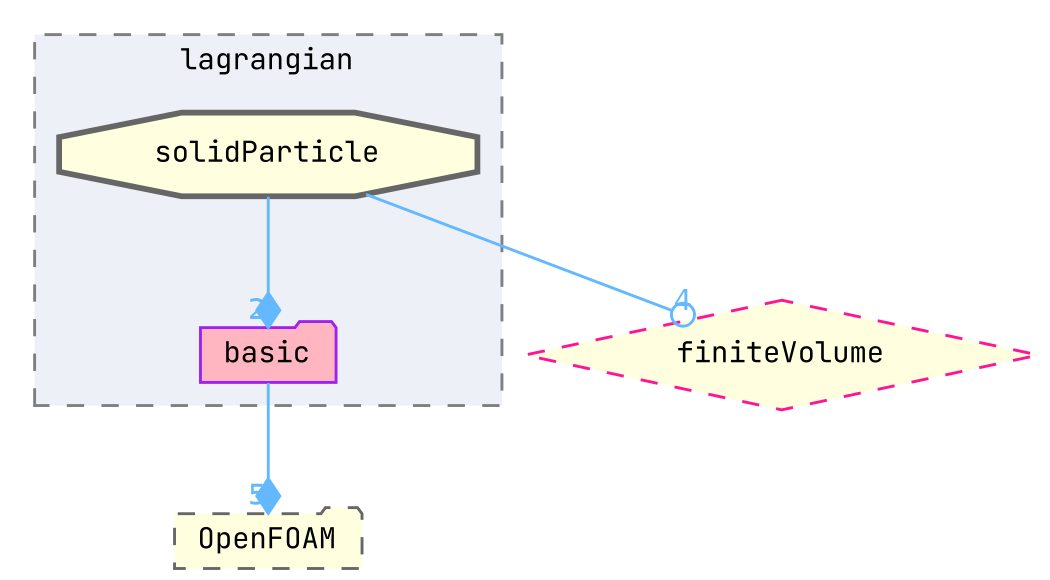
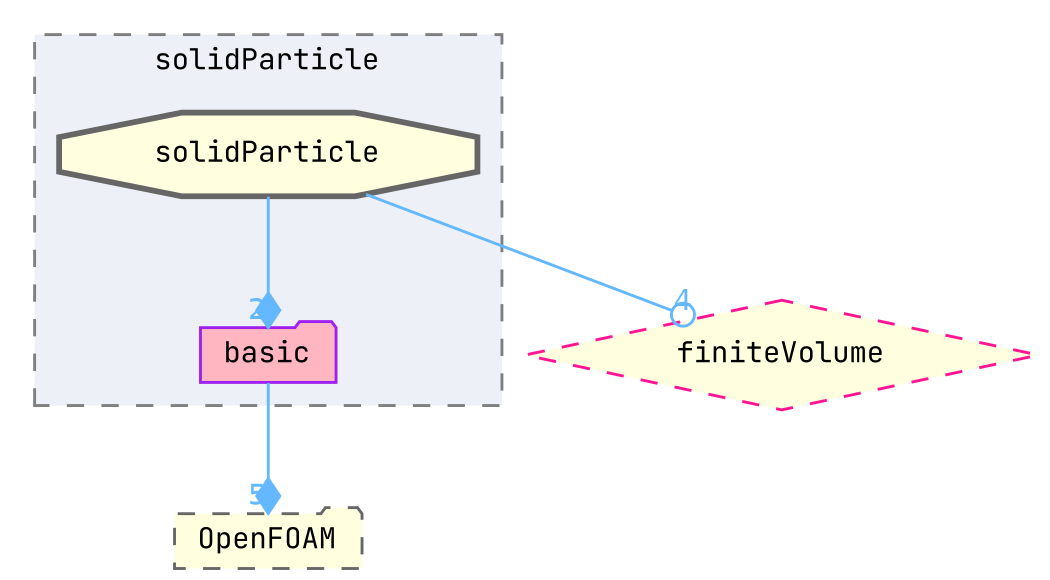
(268, 62) -> (268, 62)
